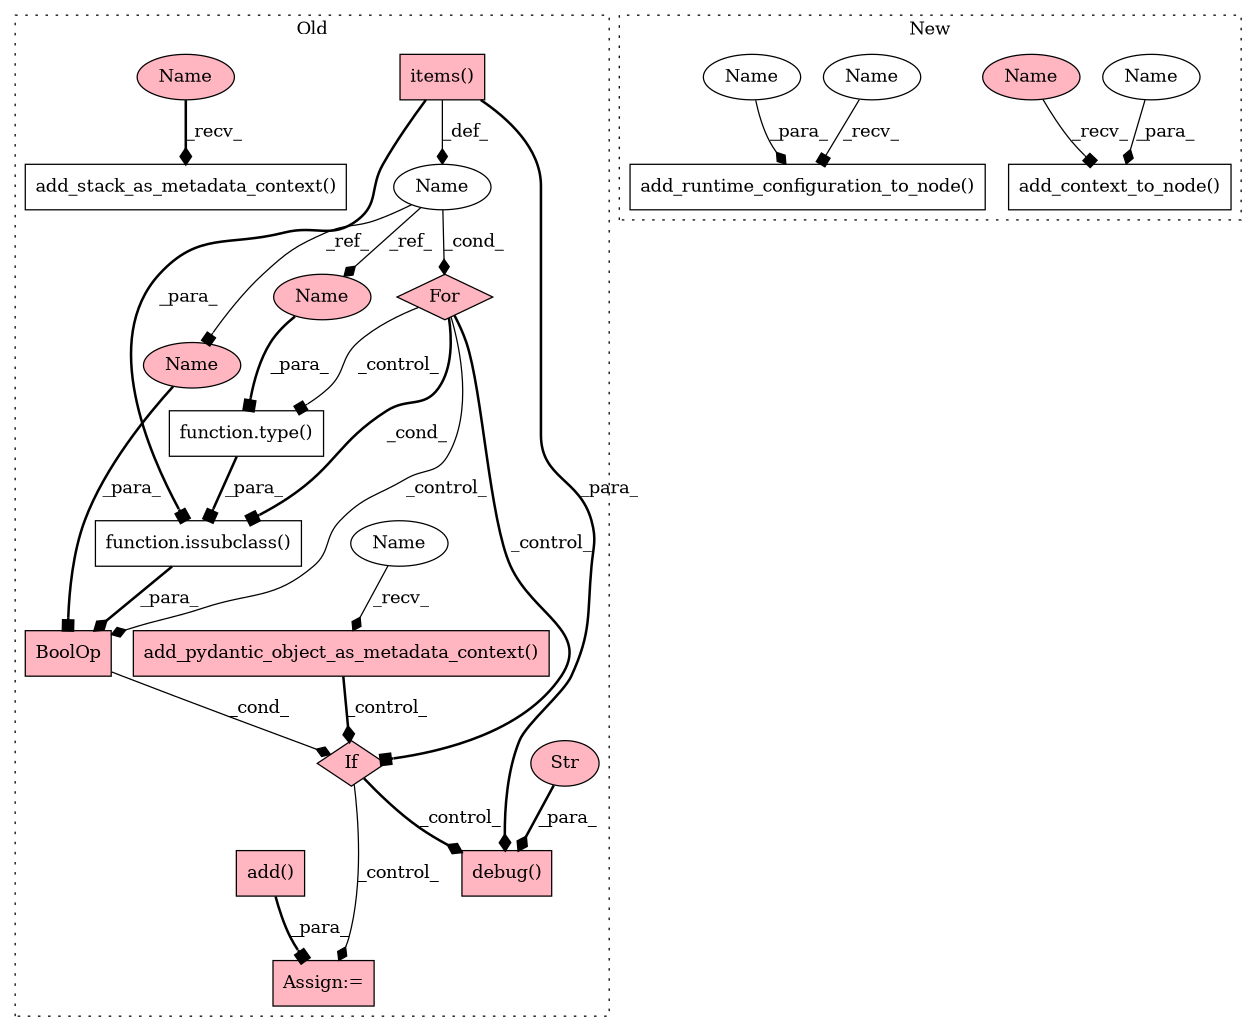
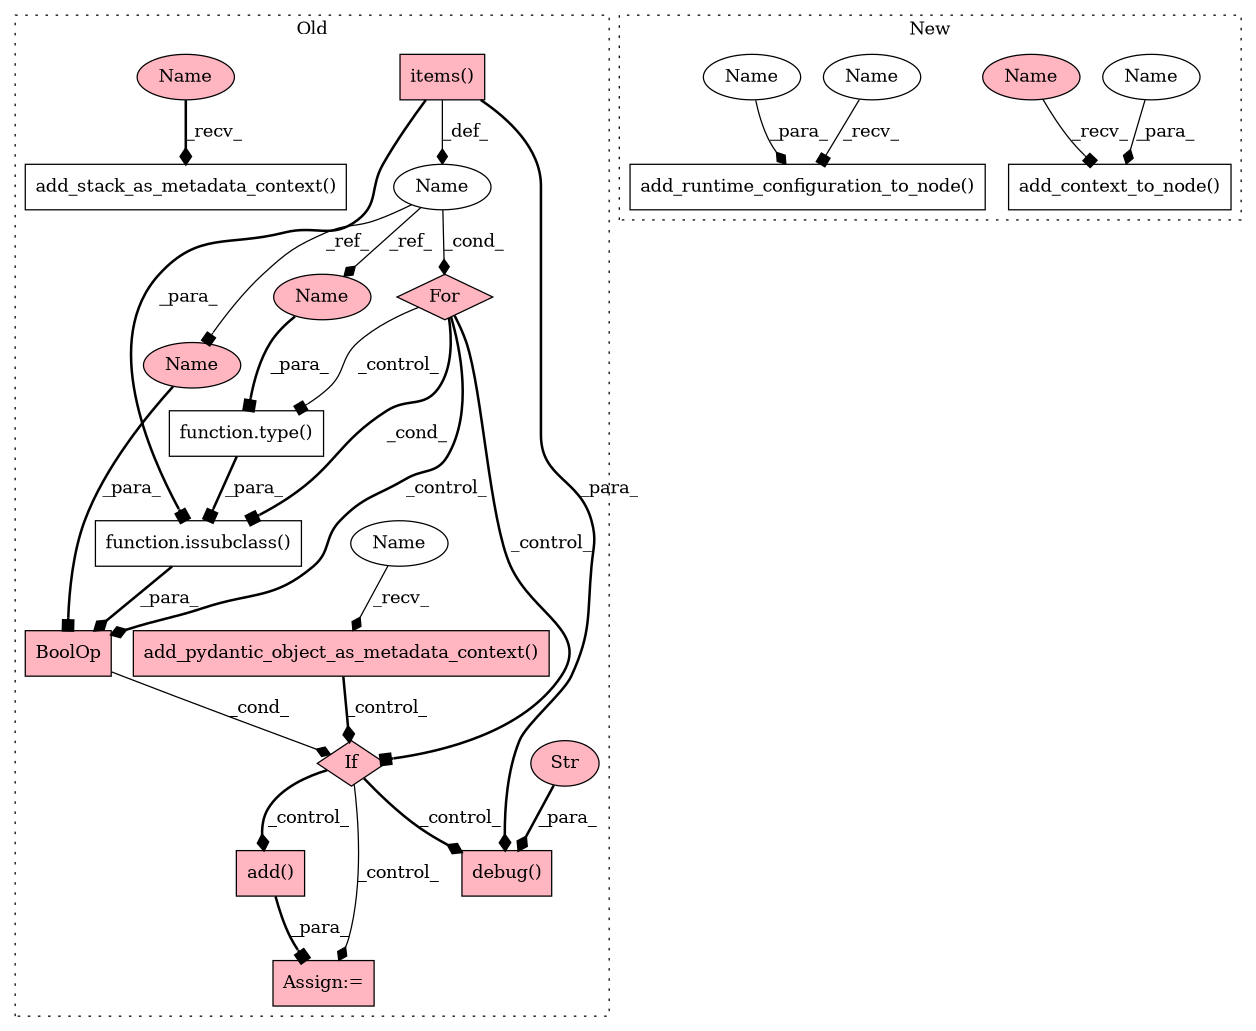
(346, 515) -> (346, 515)
none -> (283, 792)
